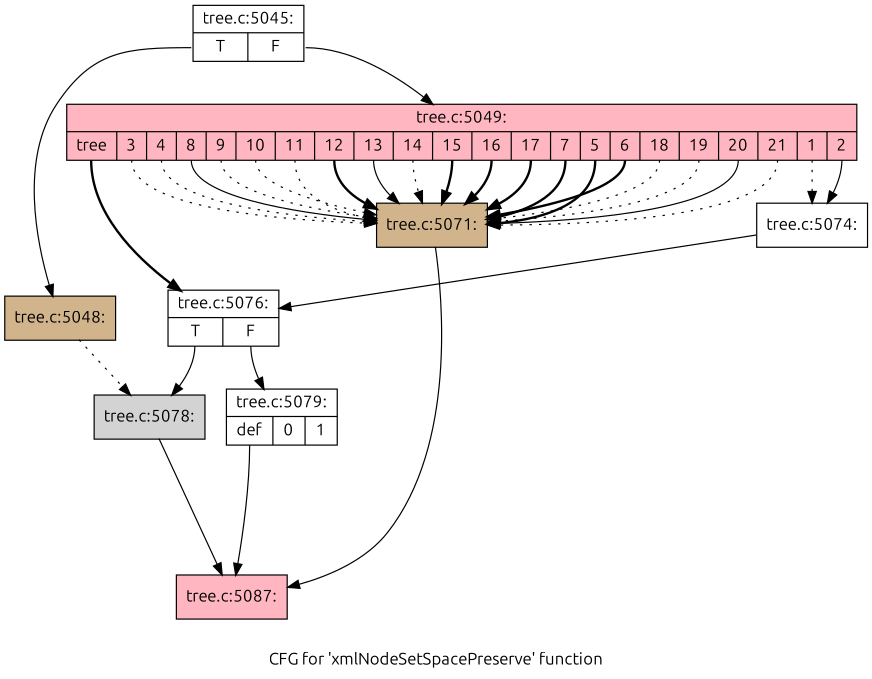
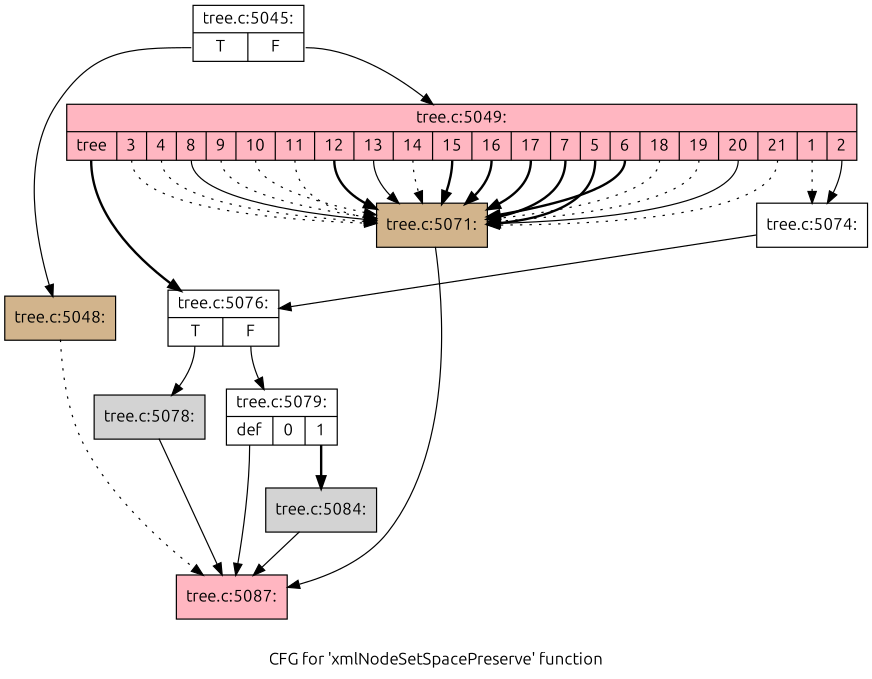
(101, 363) -> (99, 469)
none -> (321, 510)
